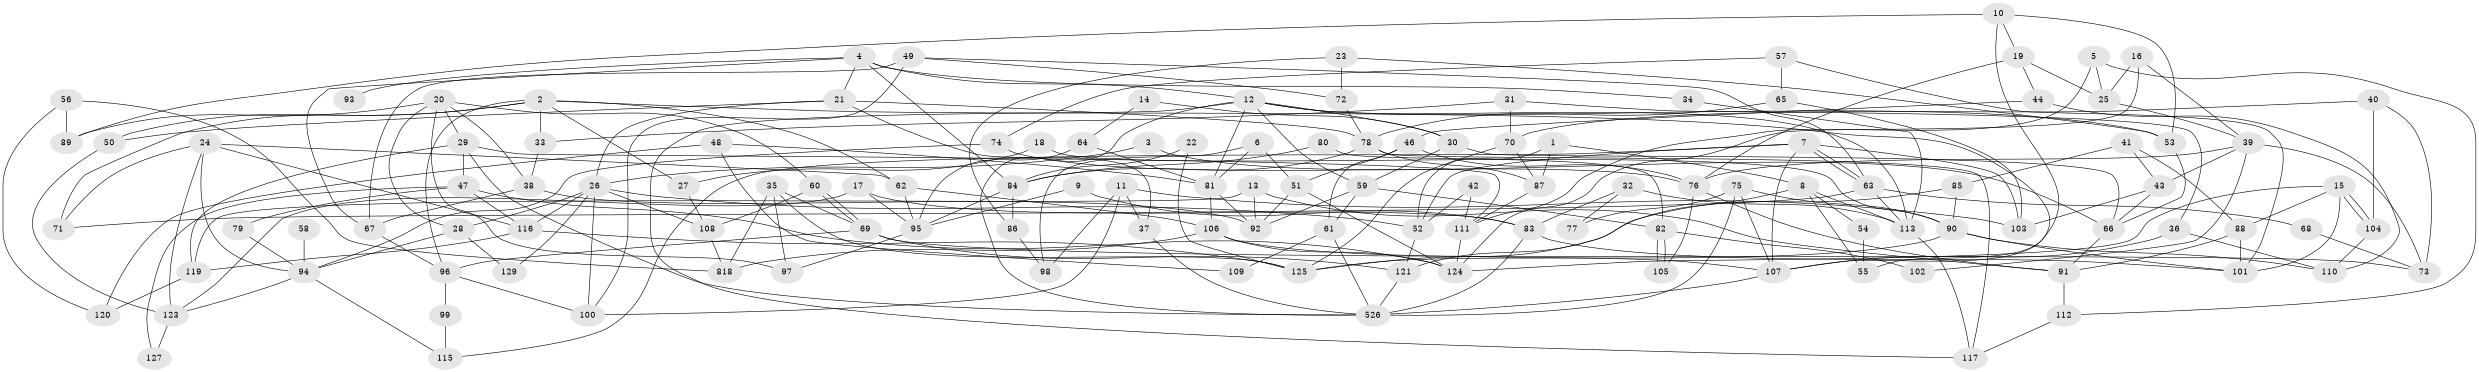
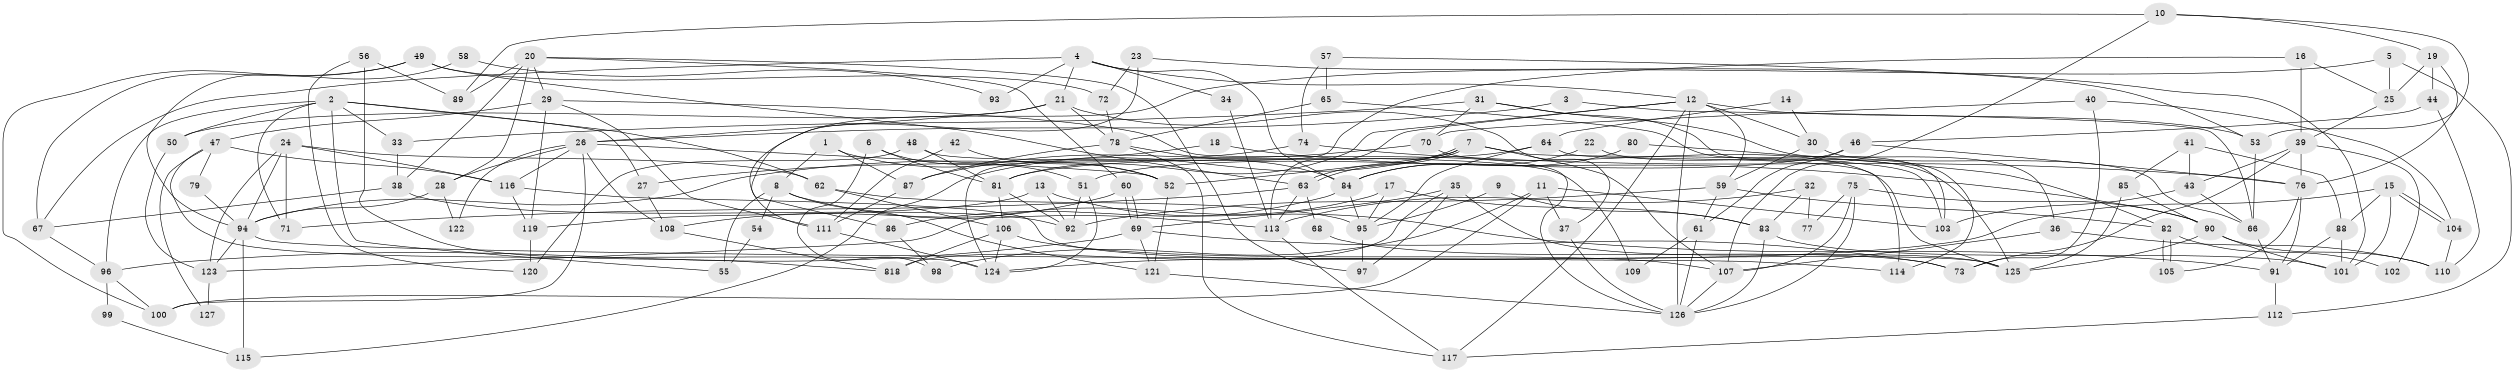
none -> (731, 73)
(509, 272) -> (457, 229)
none -> (1898, 272)
(1373, 315) -> (1678, 315)
